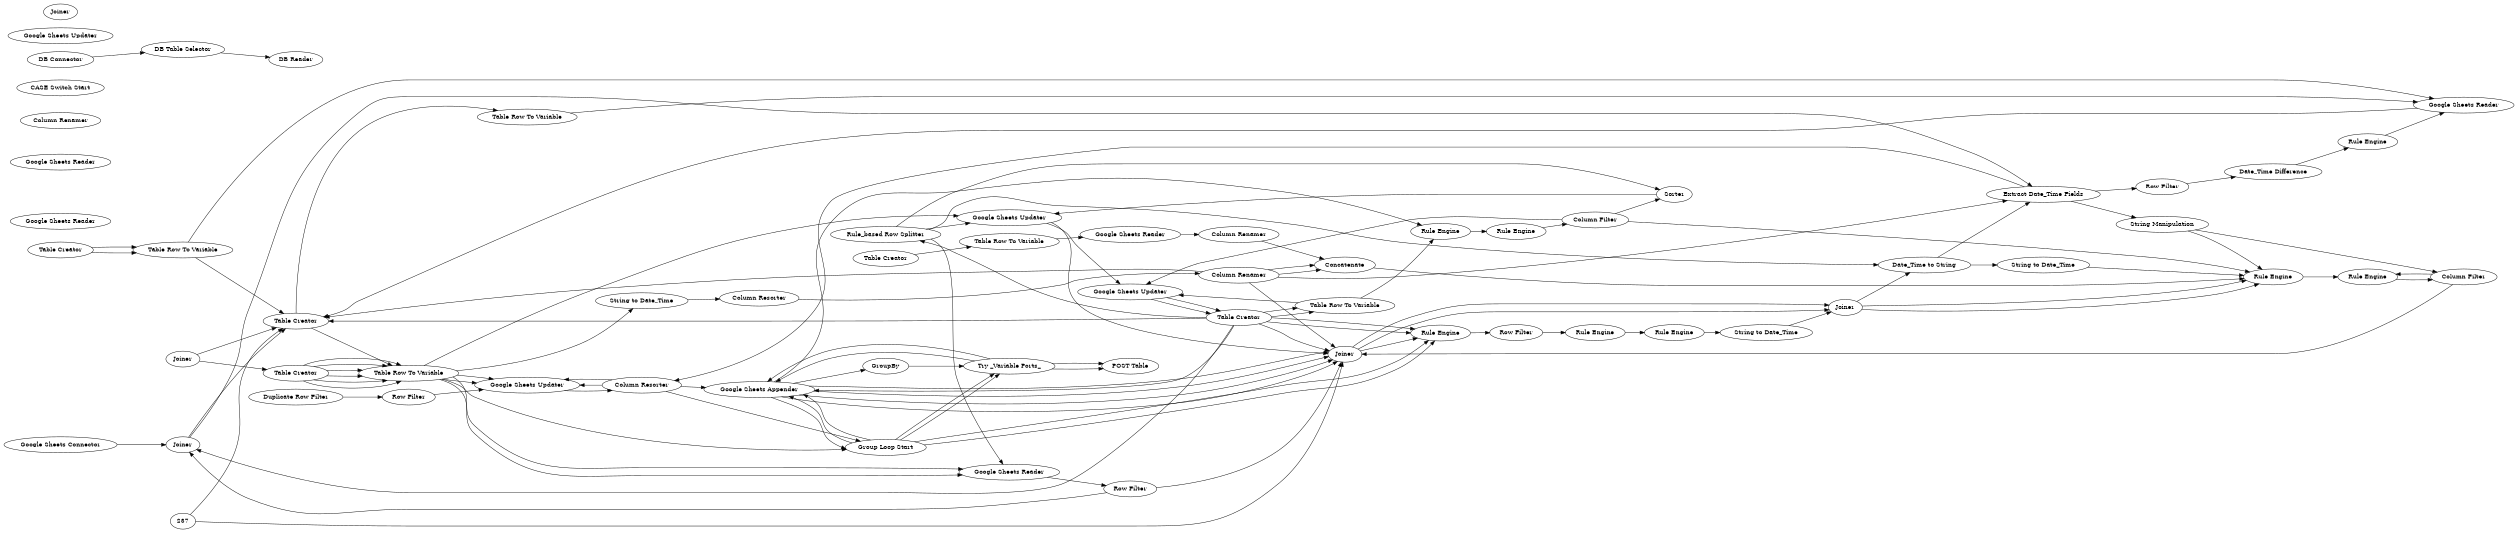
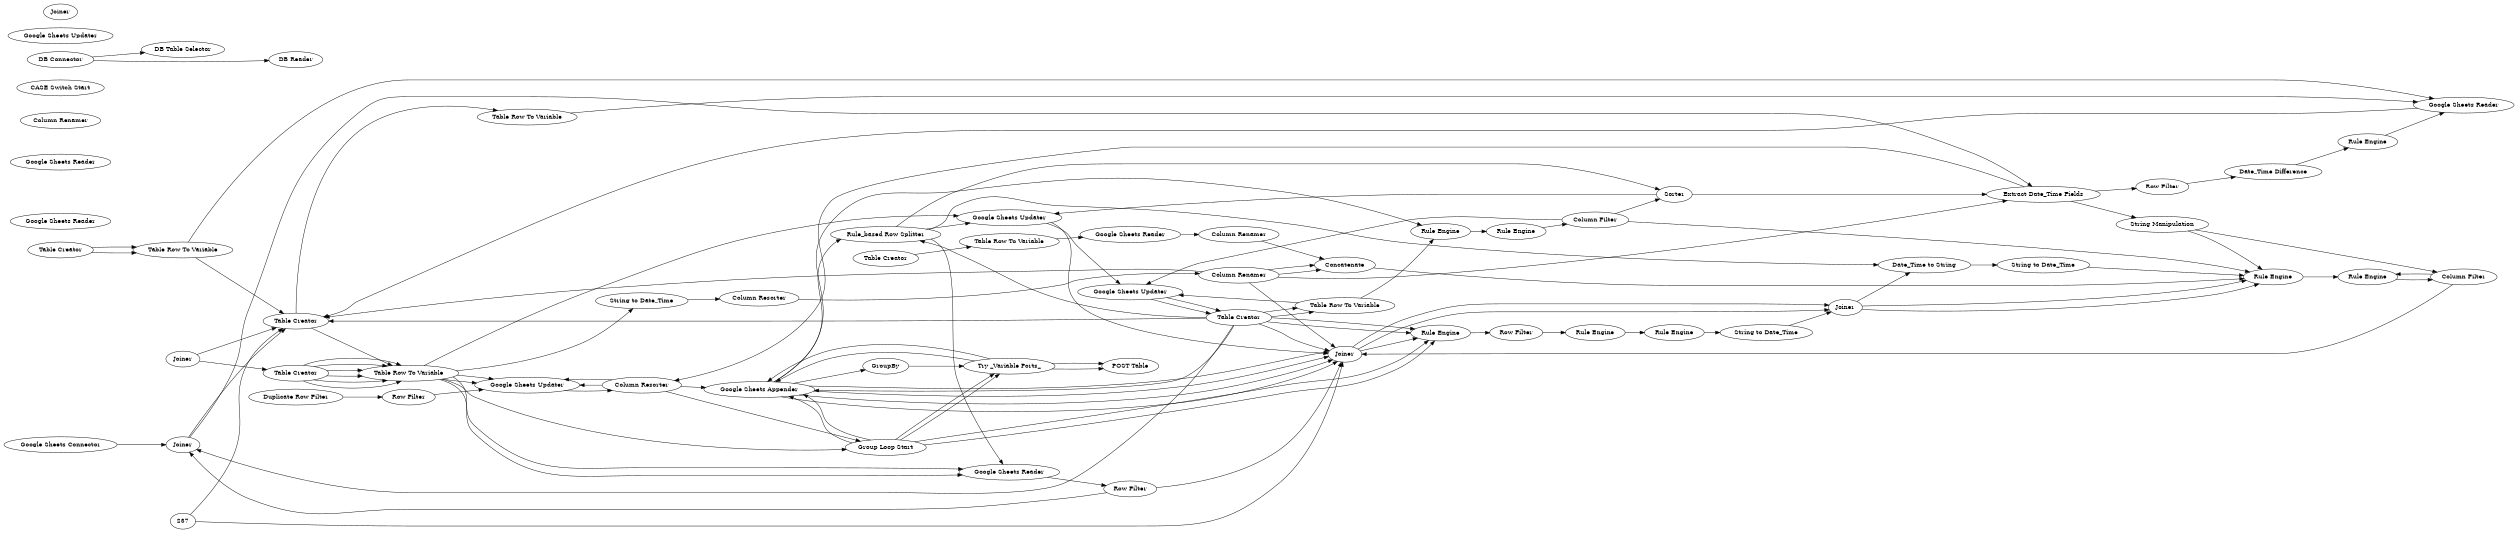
(243, 55) -> (179, 62)
(1982, 231) -> (1837, 194)
(812, 415) -> (822, 318)
